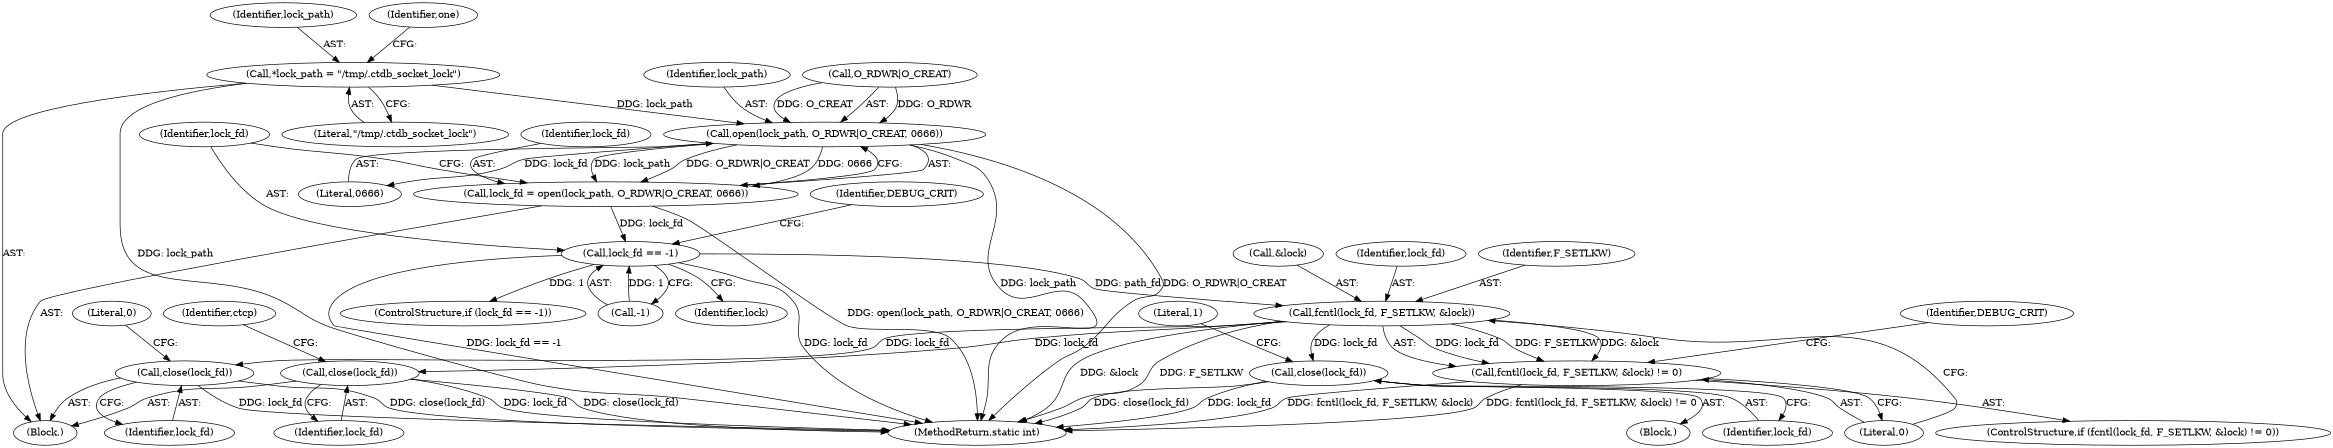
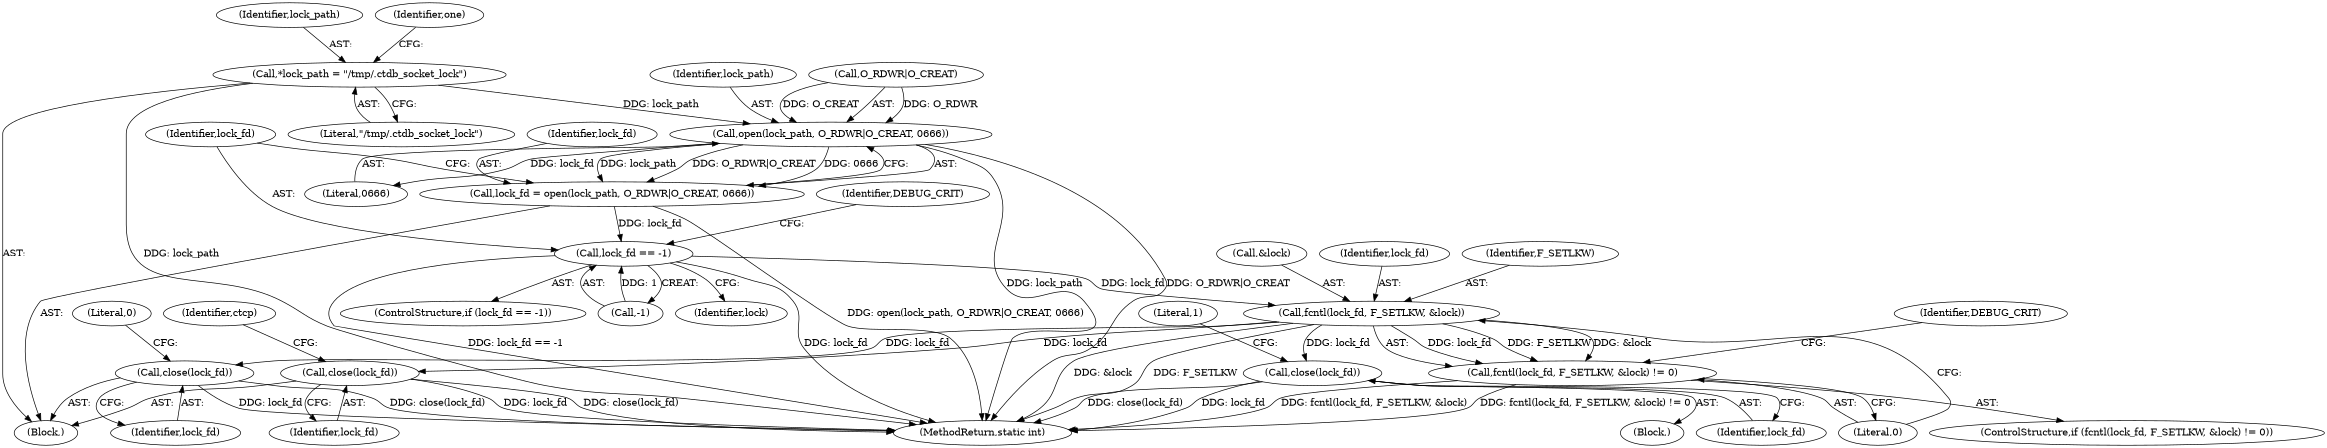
(567, 284) -> (565, 284)
(682, 284) -> (682, 284)
(1128, 284) -> (1133, 284)
